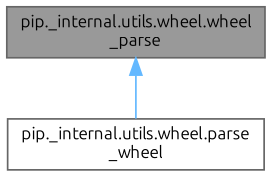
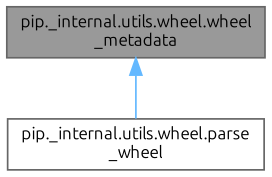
(136, 32) -> (136, 32)
